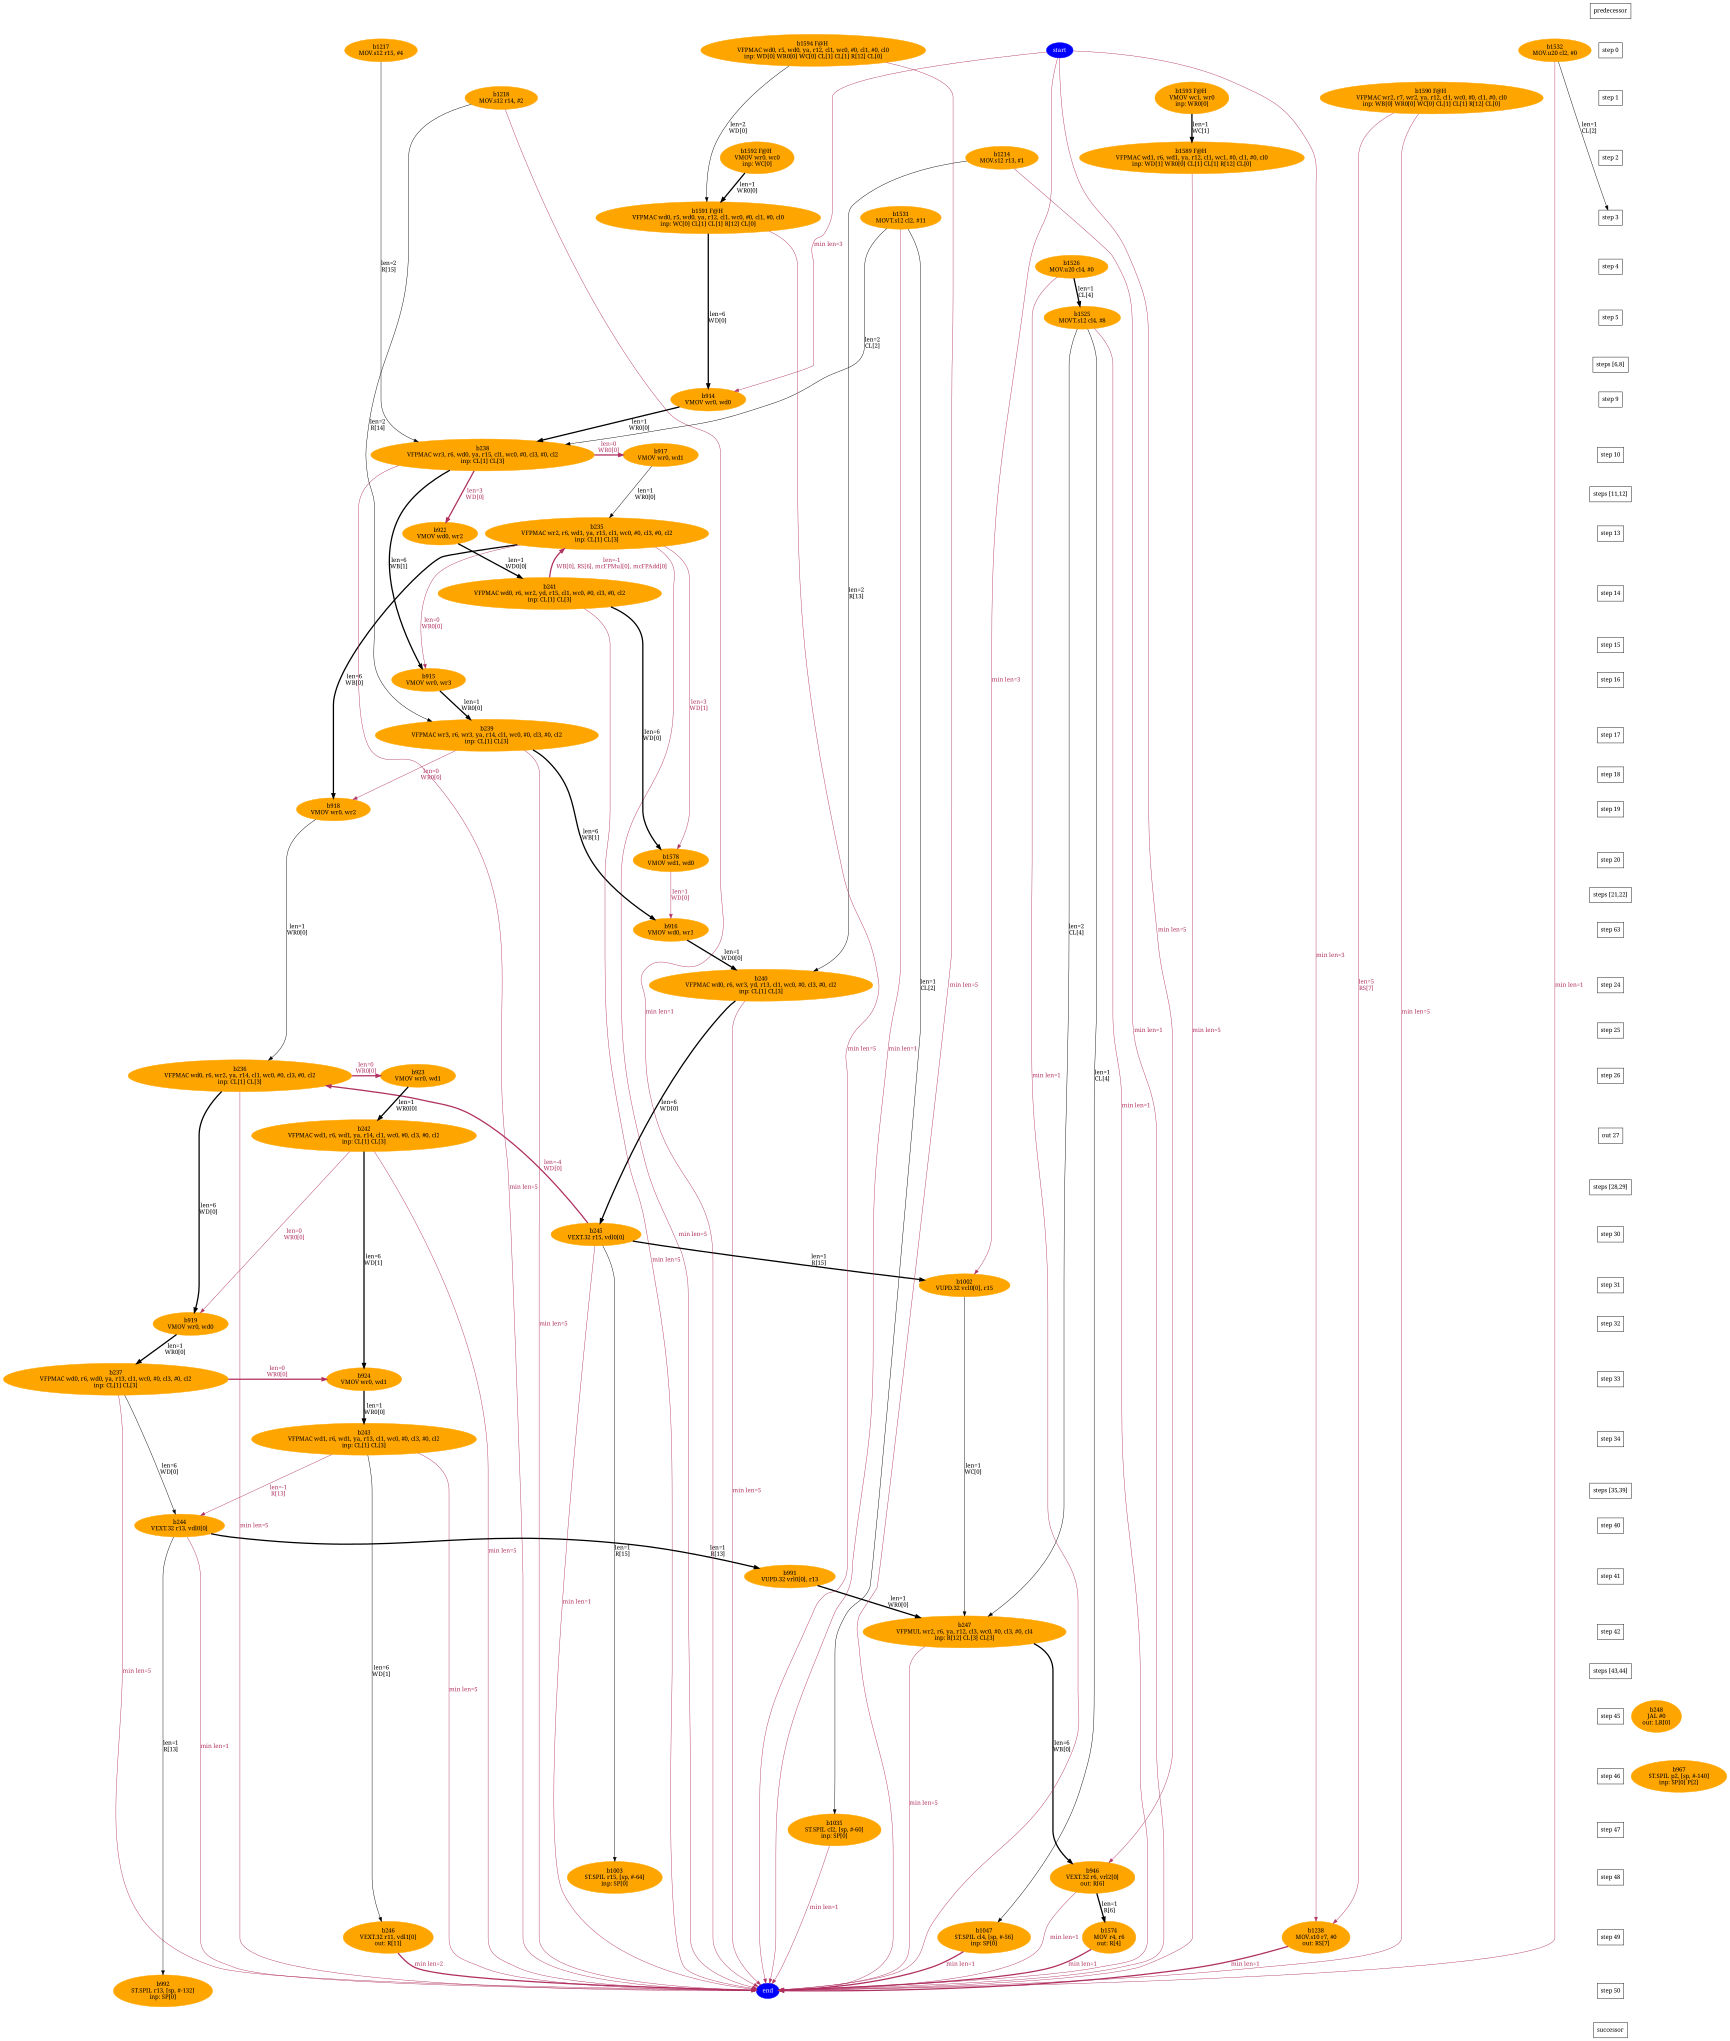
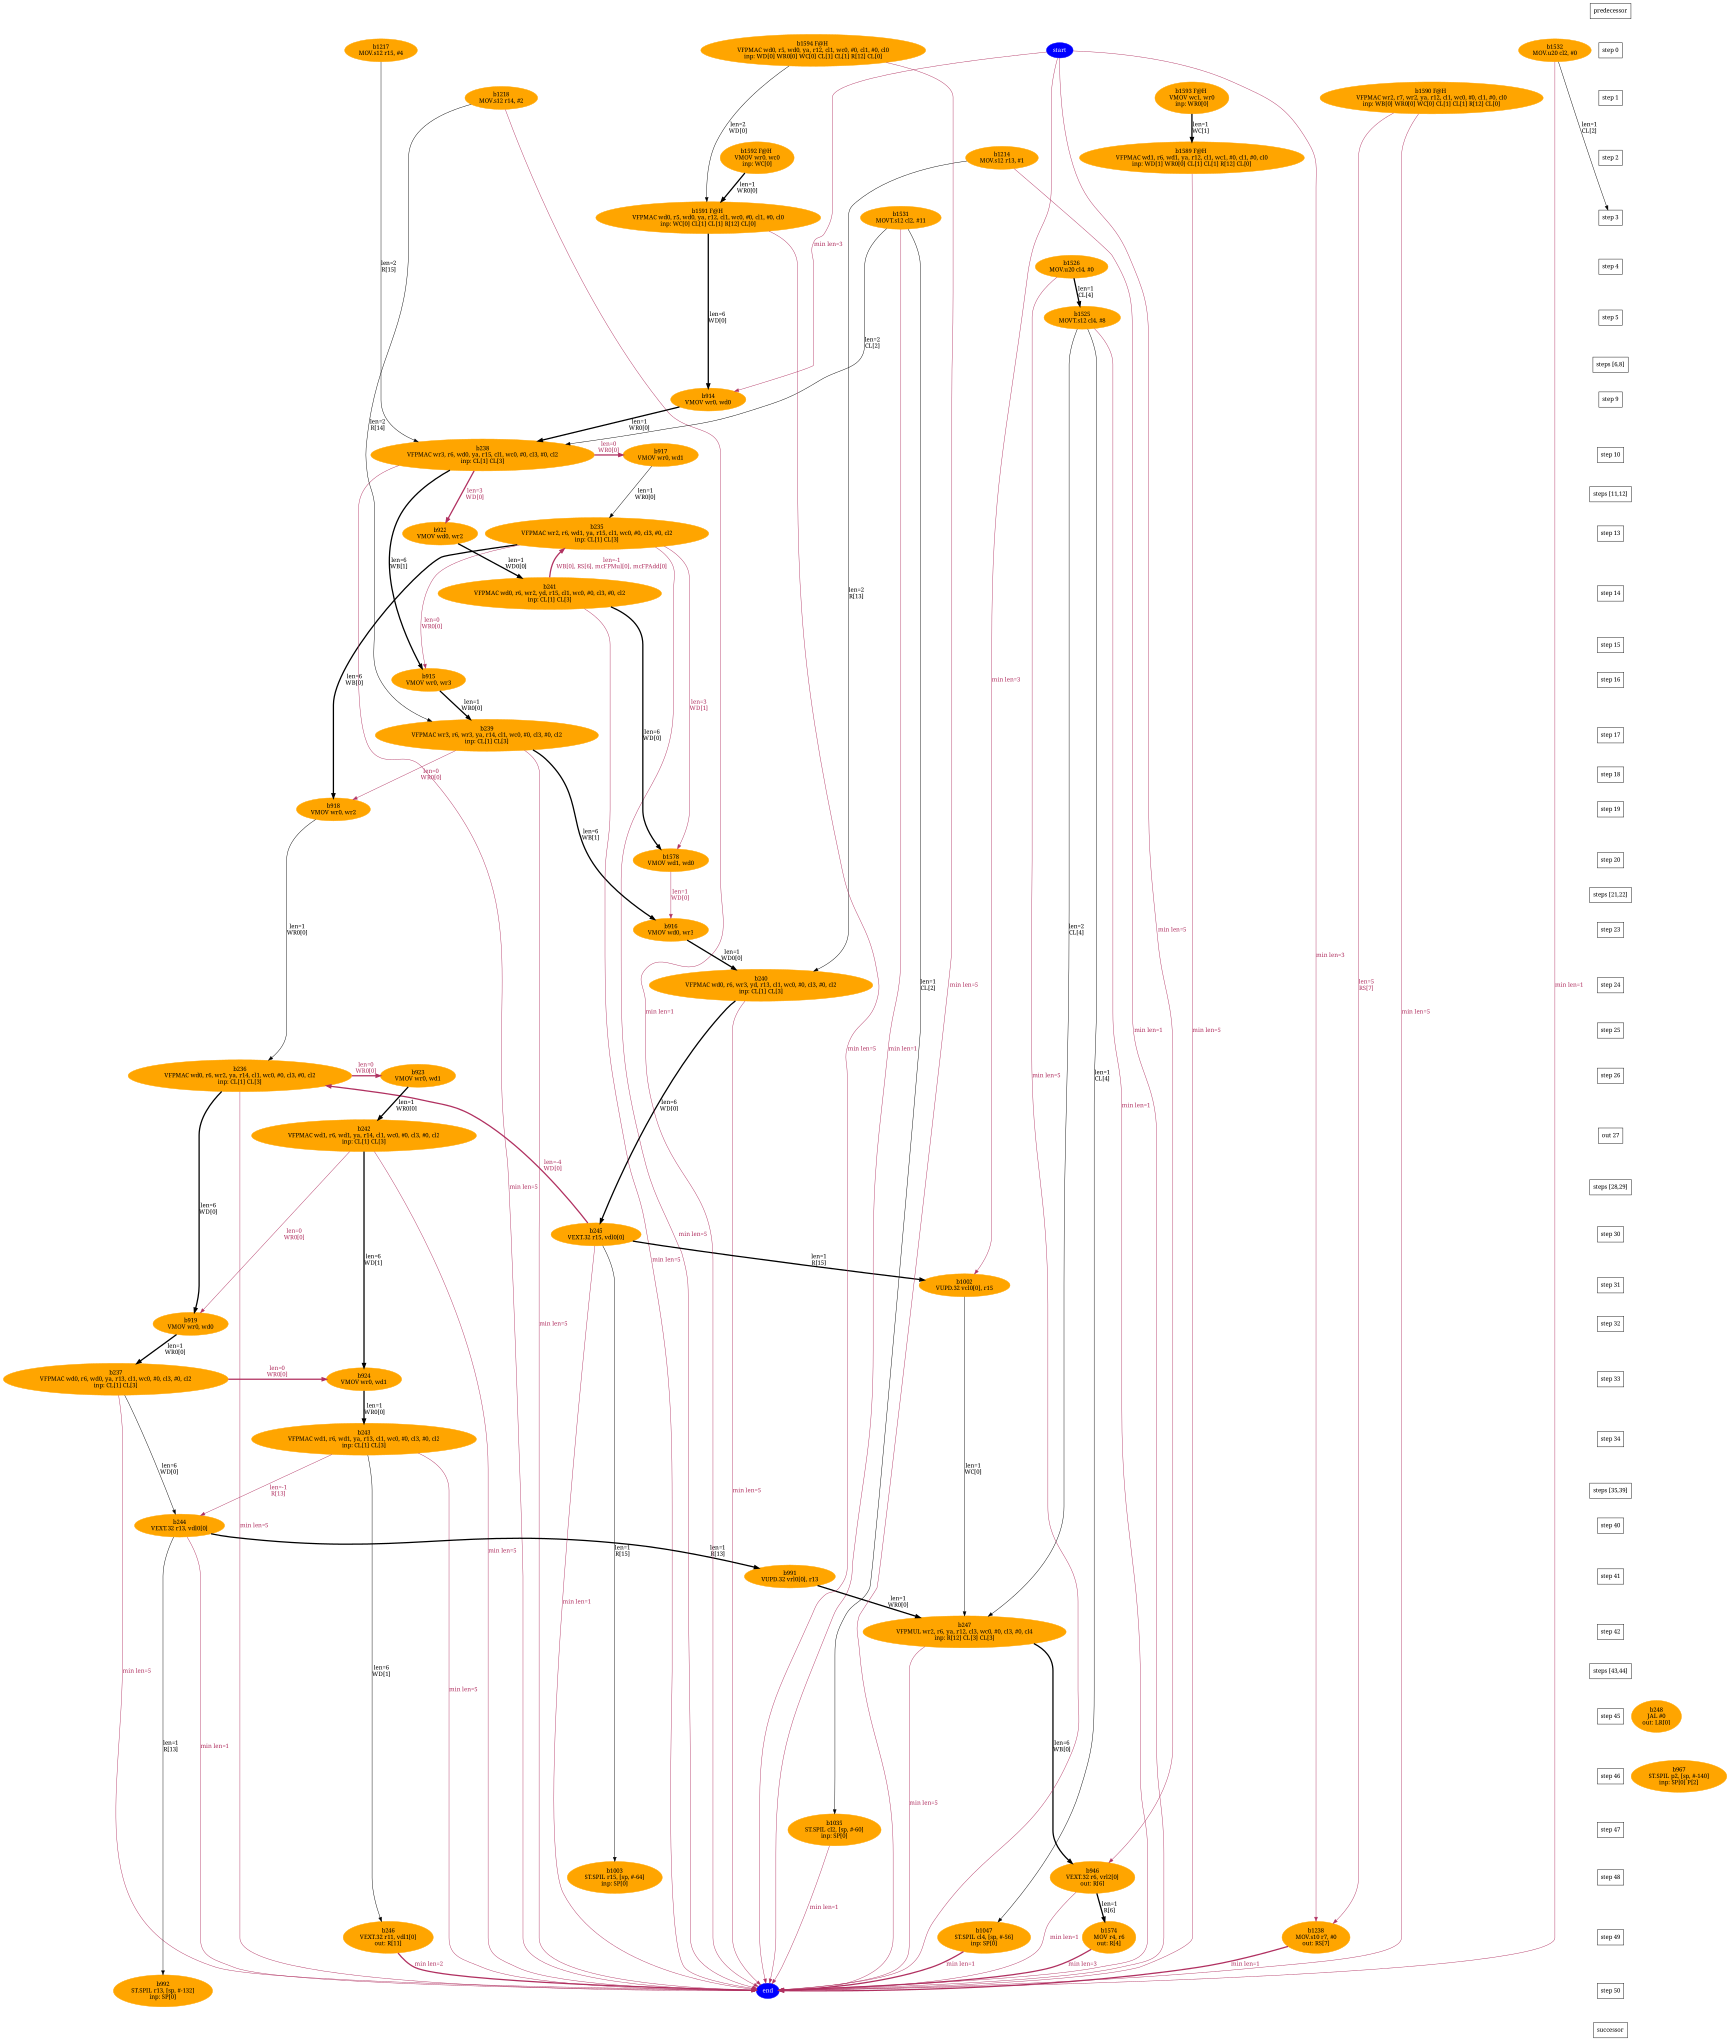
(1611, 930) -> (1611, 930)
(1046, 1076) -> (1046, 1076)
(1082, 1964) -> (1082, 1964)
